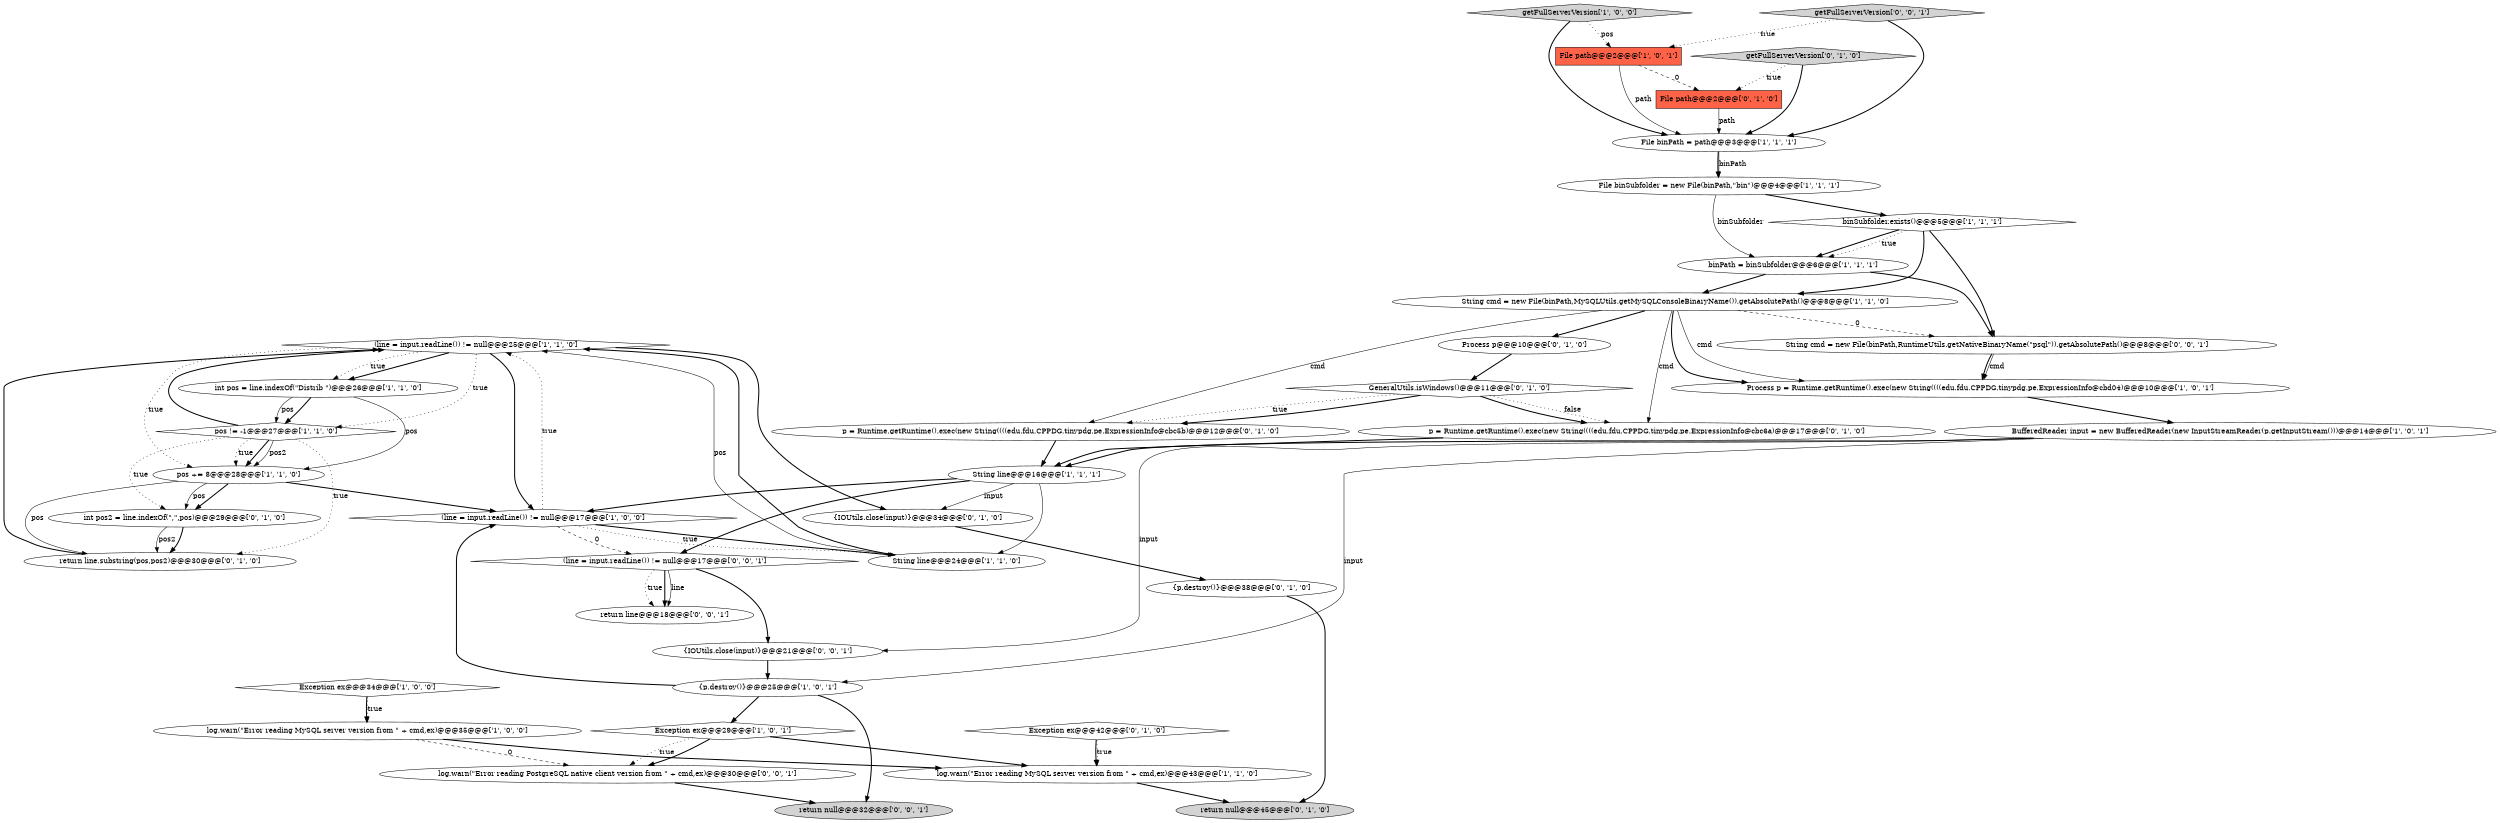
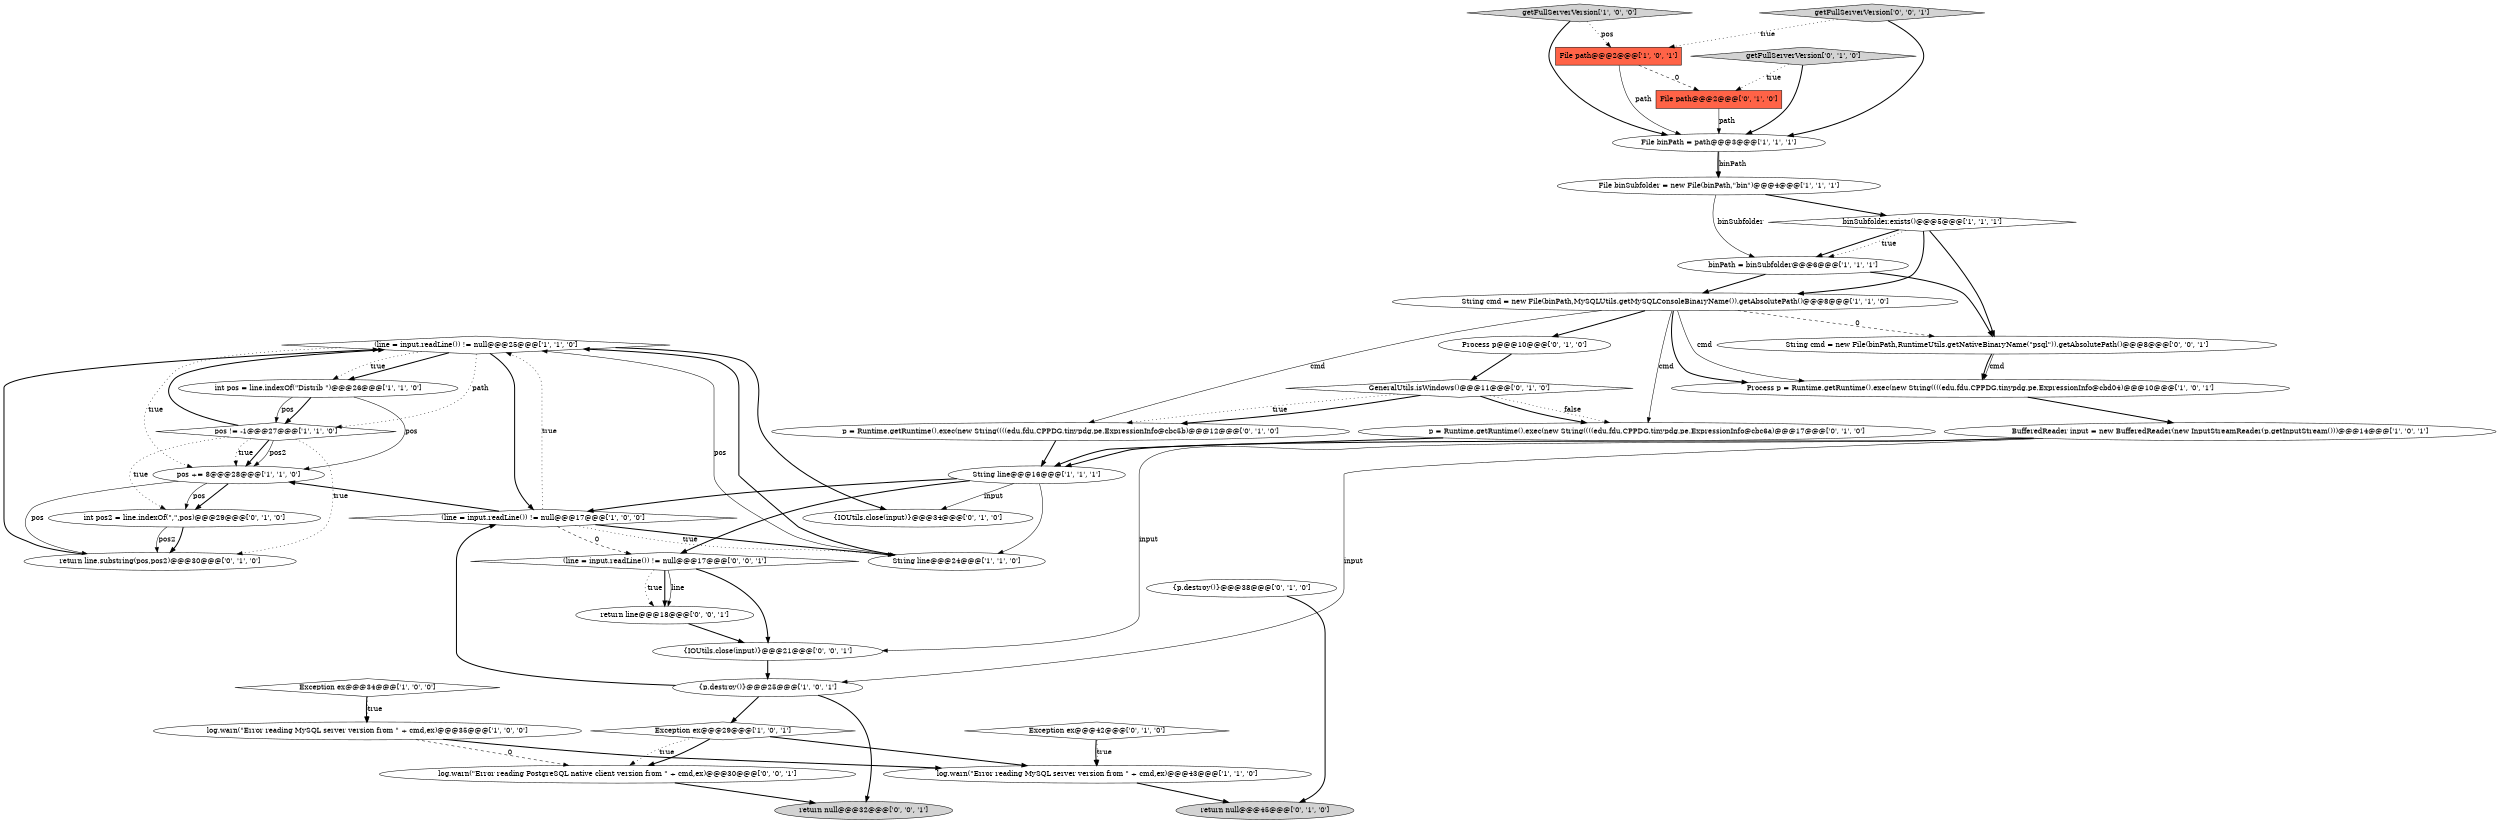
(481, 388) -> (481, 388)
(388, 497) -> (397, 497)
(1078, 553) -> none
none -> (714, 632)
